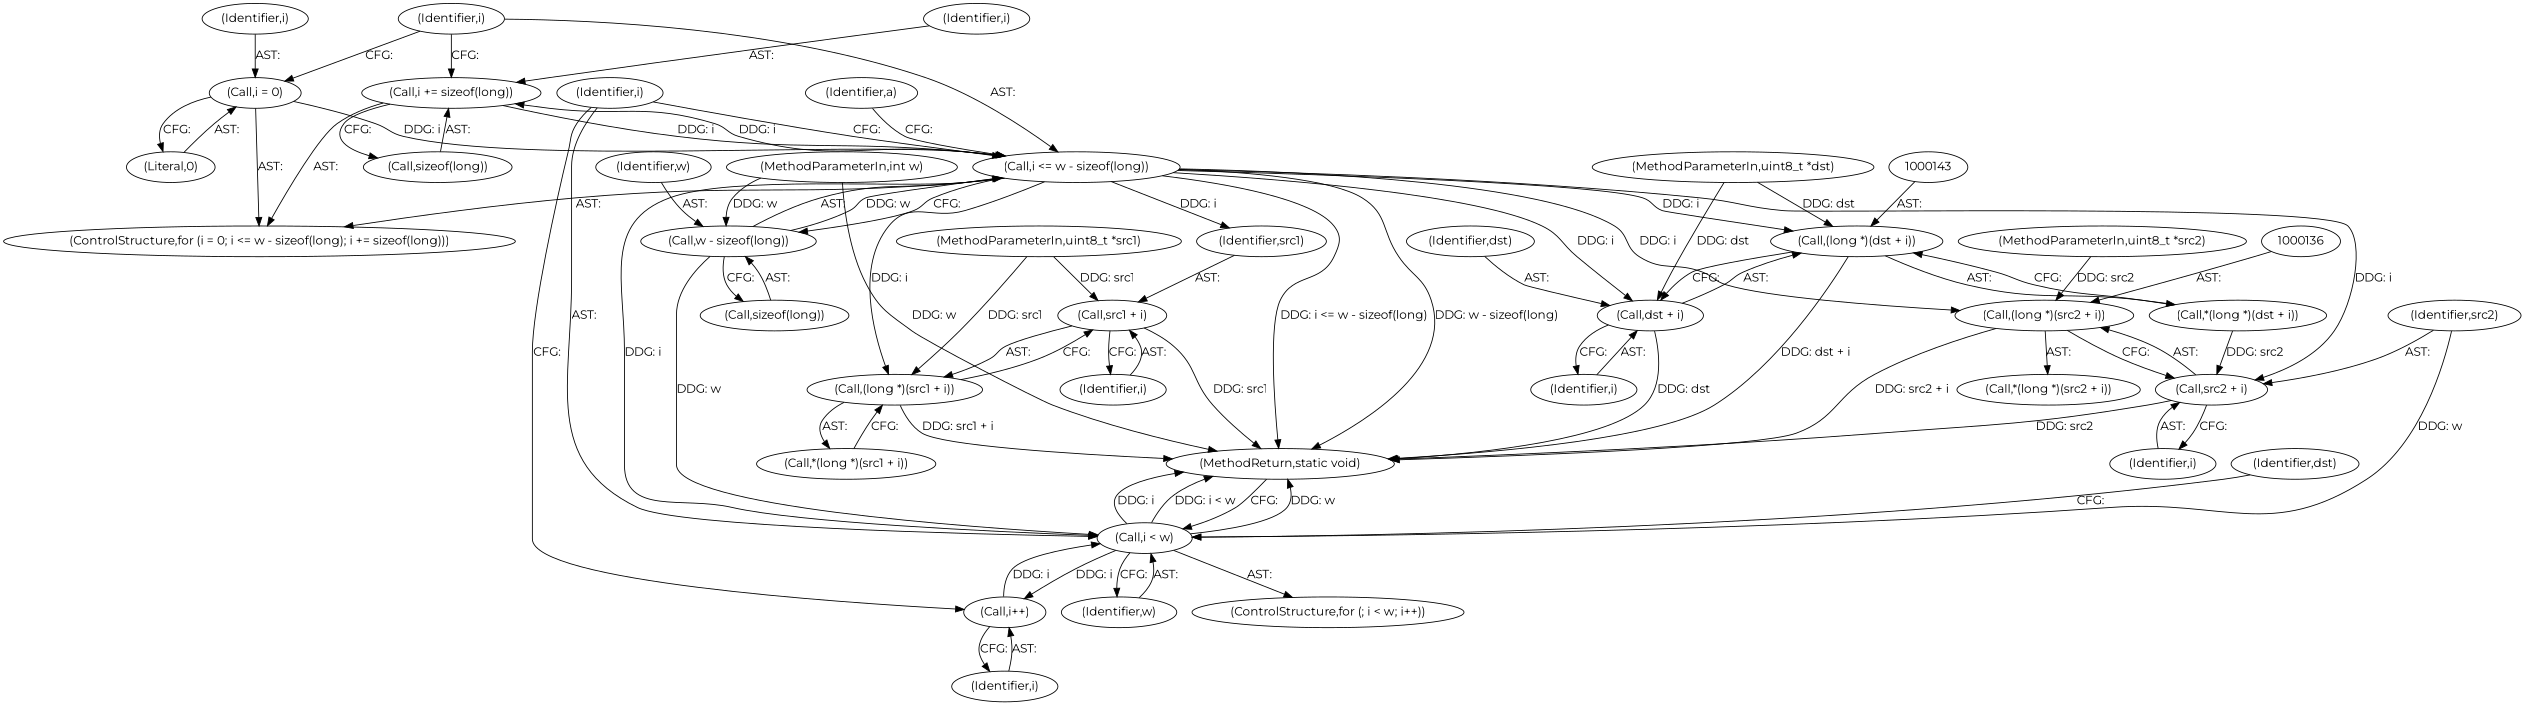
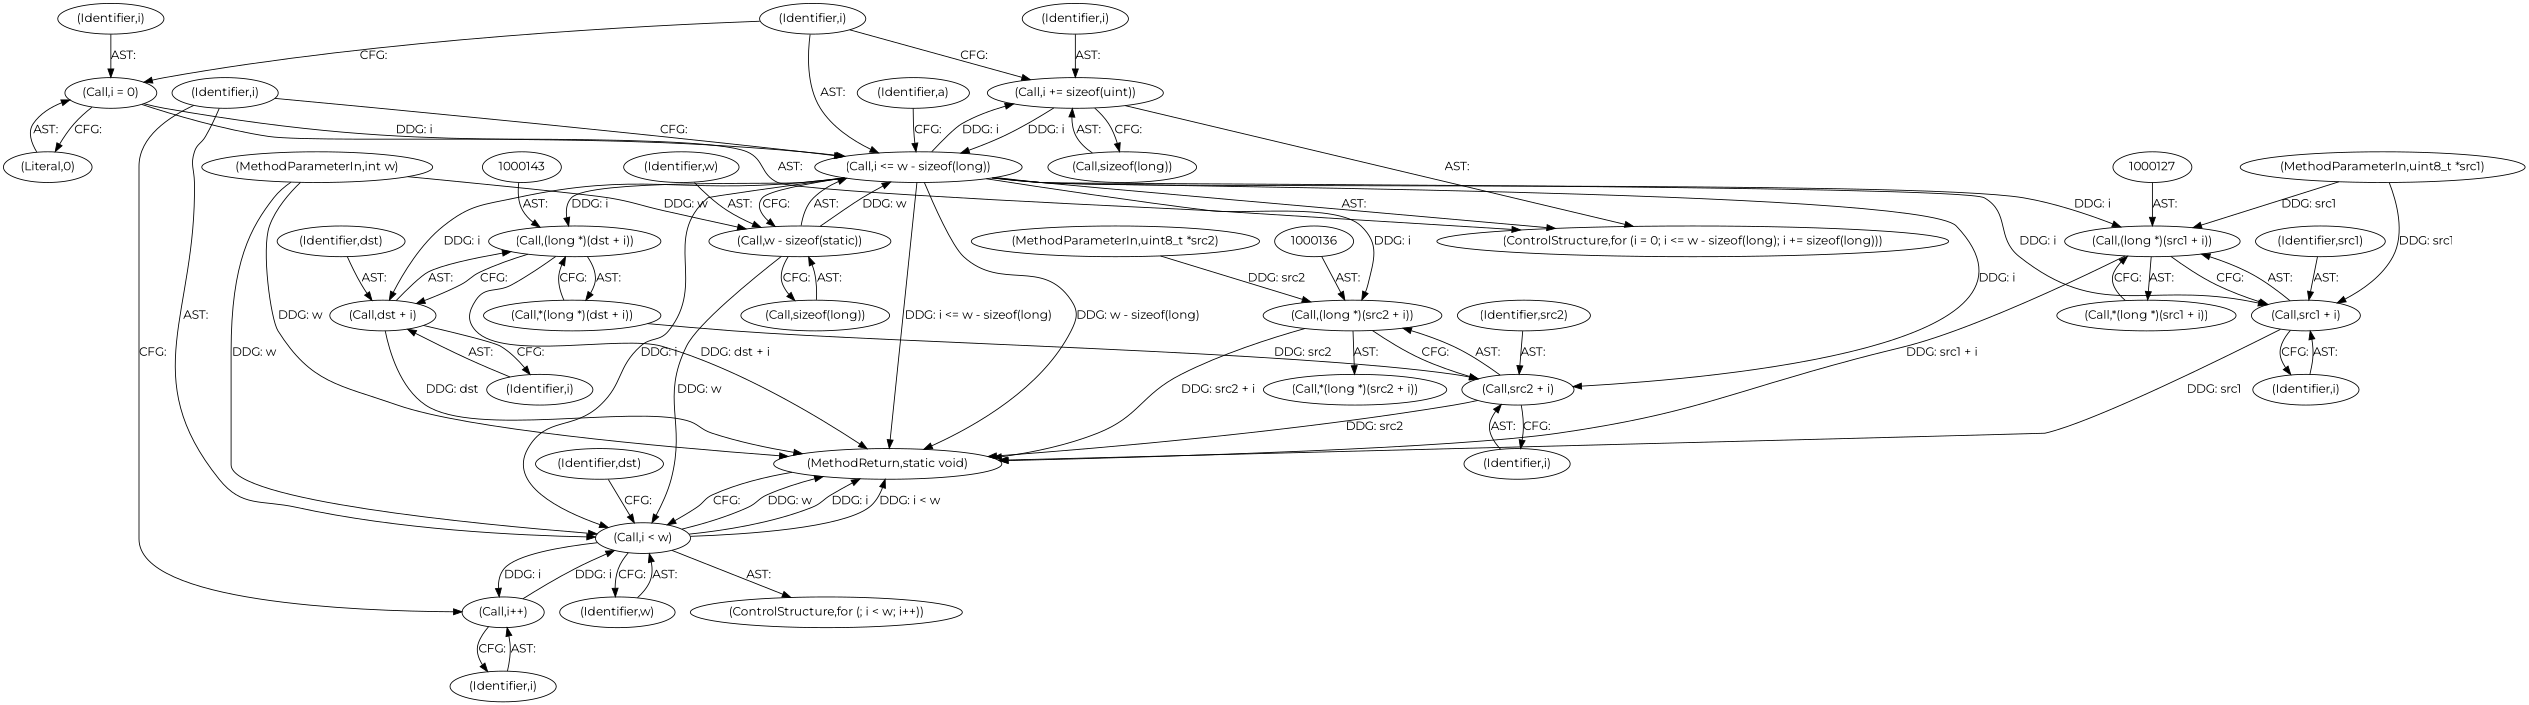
(451, 93) -> (1075, 93)
(1733, 167) -> none
none -> (2152, 167)
(1166, 203) -> (1648, 187)
(729, 241) -> (800, 241)
(1875, 521) -> (258, 484)
